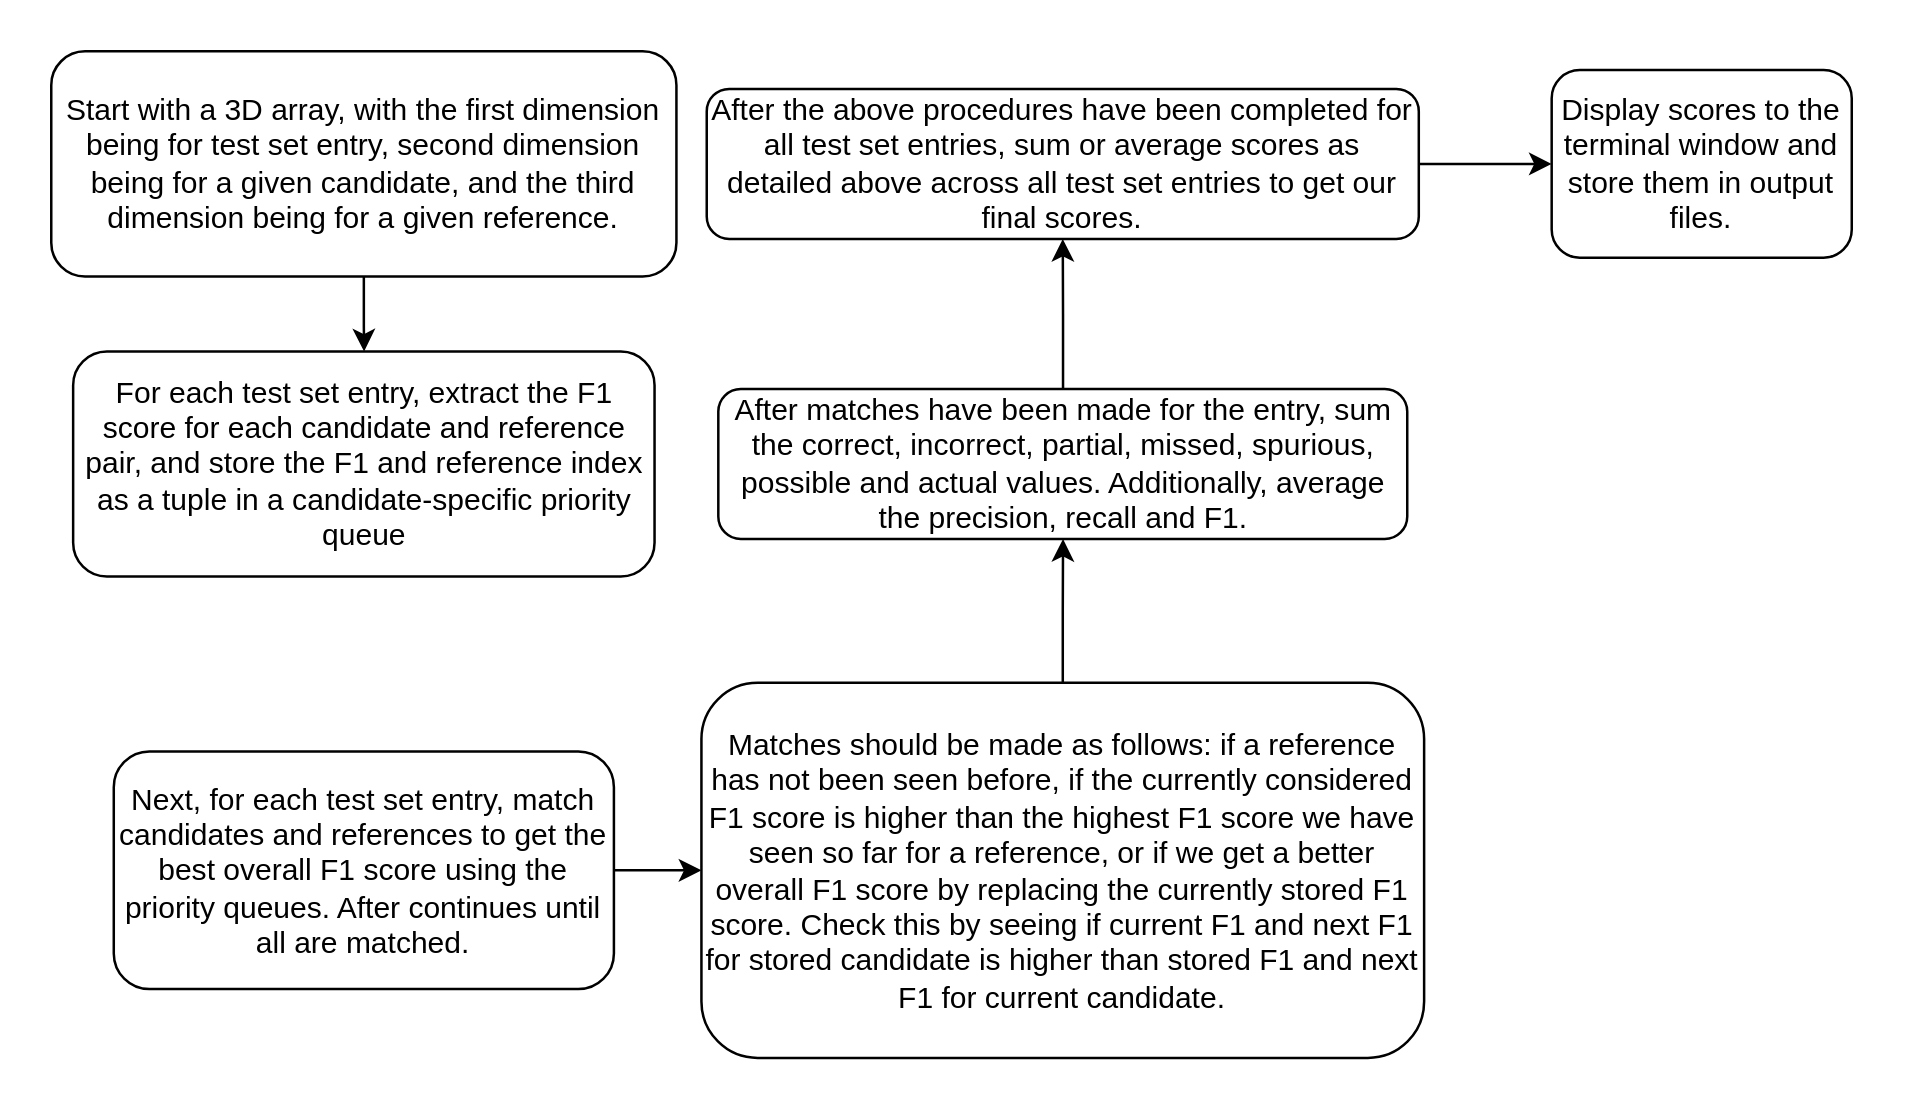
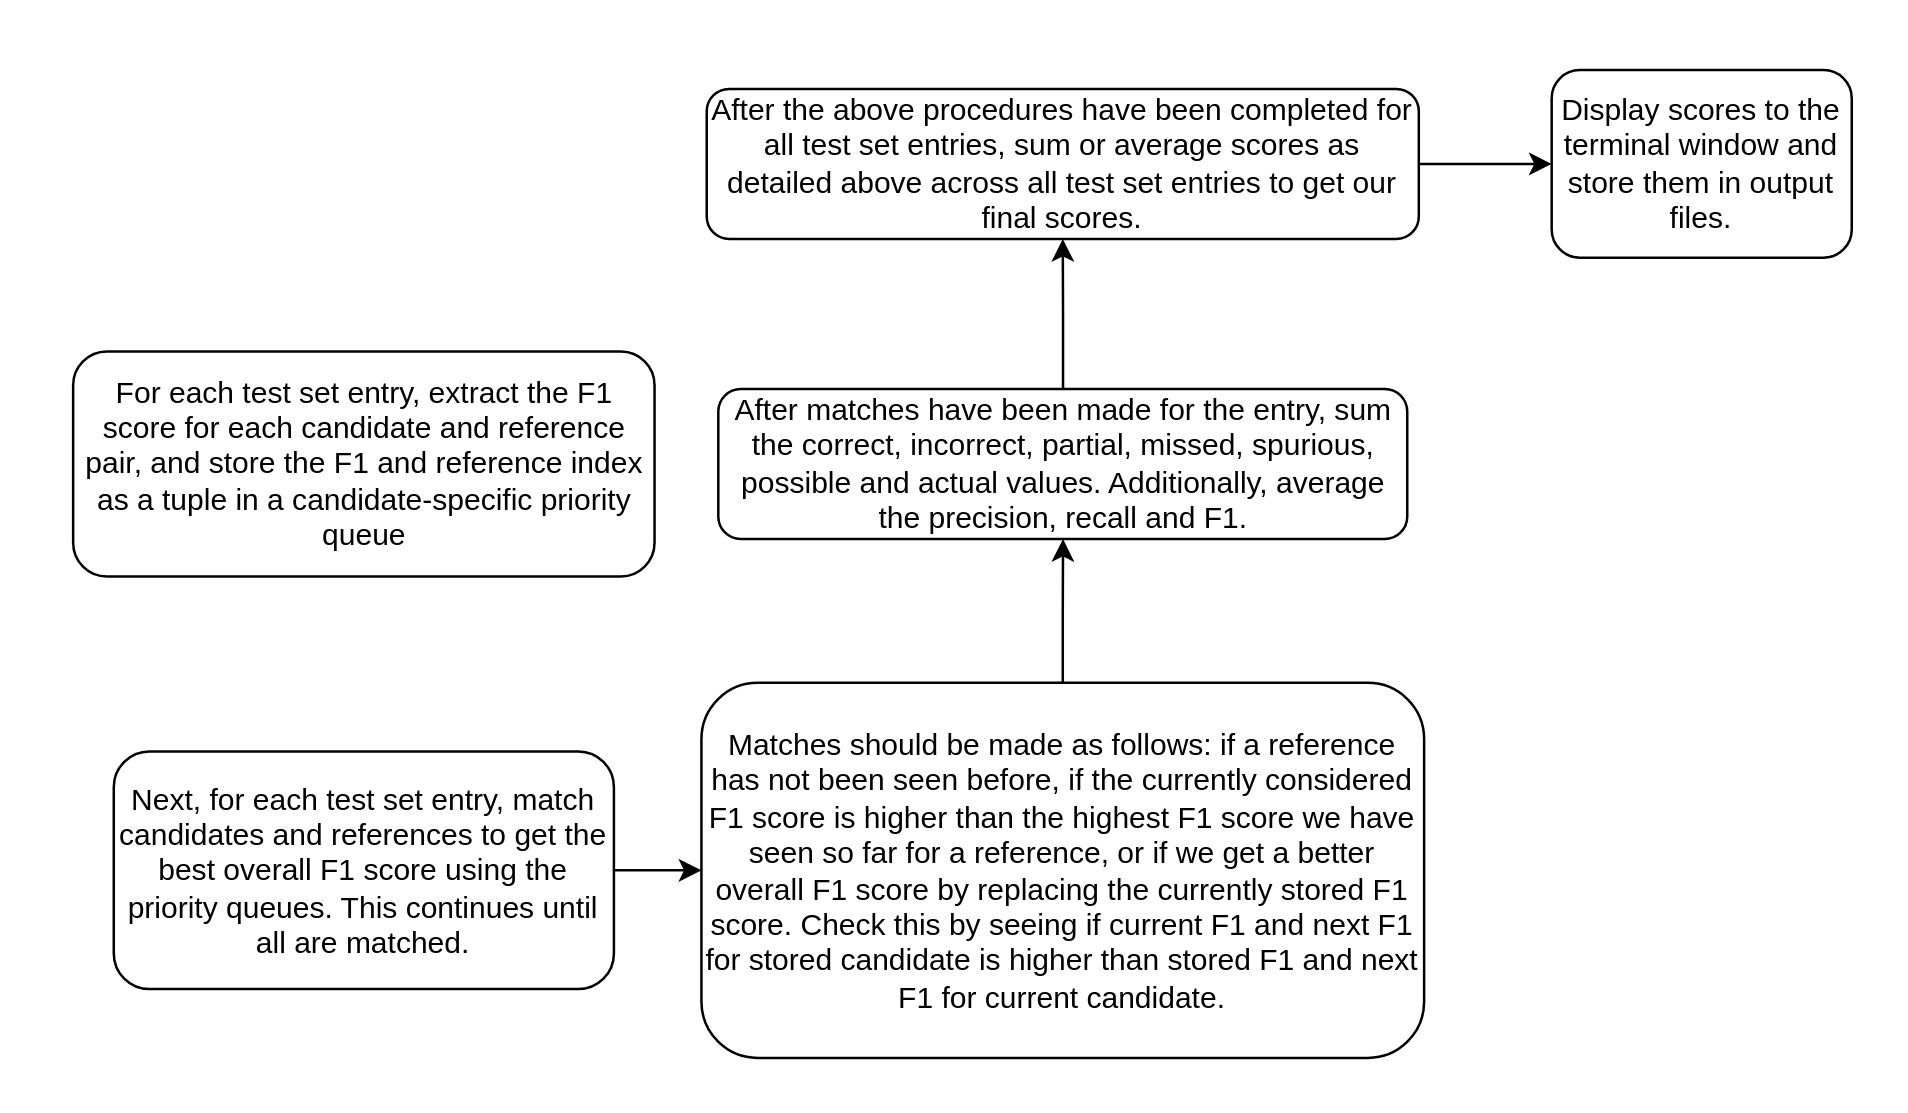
(364, 164) -> none
(364, 305) -> none
(364, 871) -> (364, 871)
